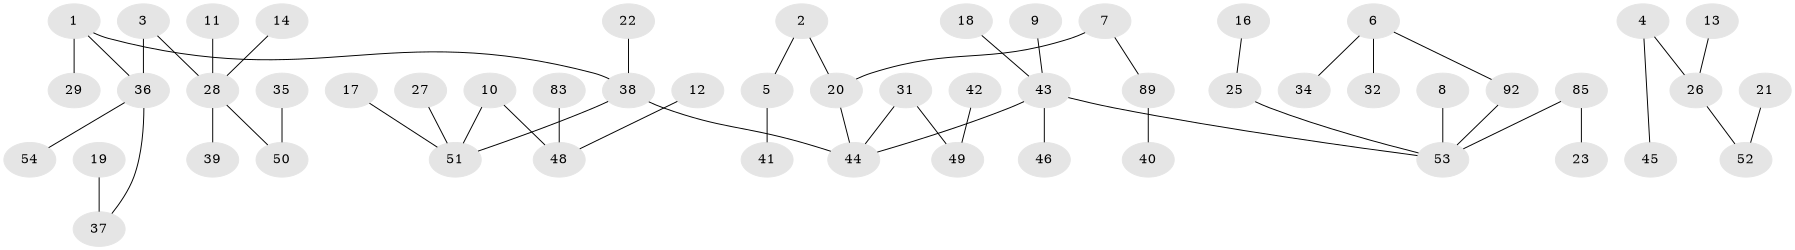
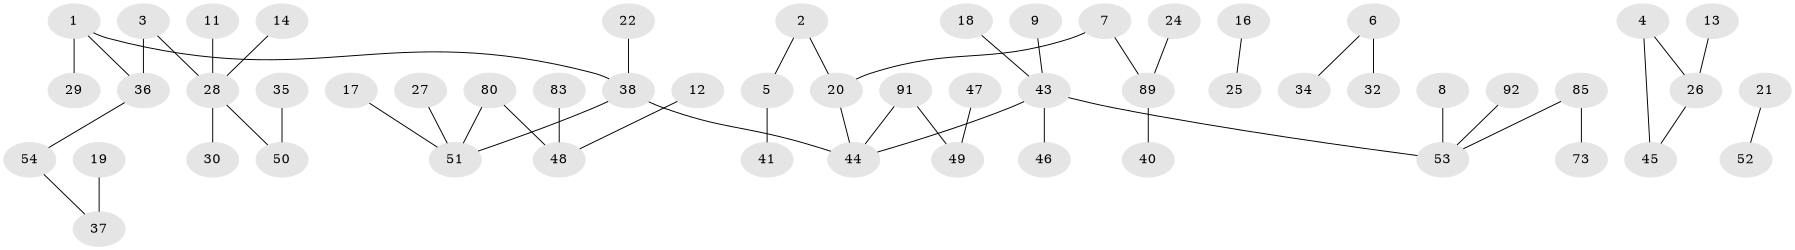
none -> (1174, 21)
(1443, 56) -> none
(490, 90) -> (490, 90)
(906, 90) -> (906, 90)
(975, 90) -> (975, 90)
(1721, 125) -> (1673, 125)
(1336, 130) -> none
(213, 160) -> (213, 160)
(1581, 160) -> (1581, 160)
(138, 164) -> (64, 194)
